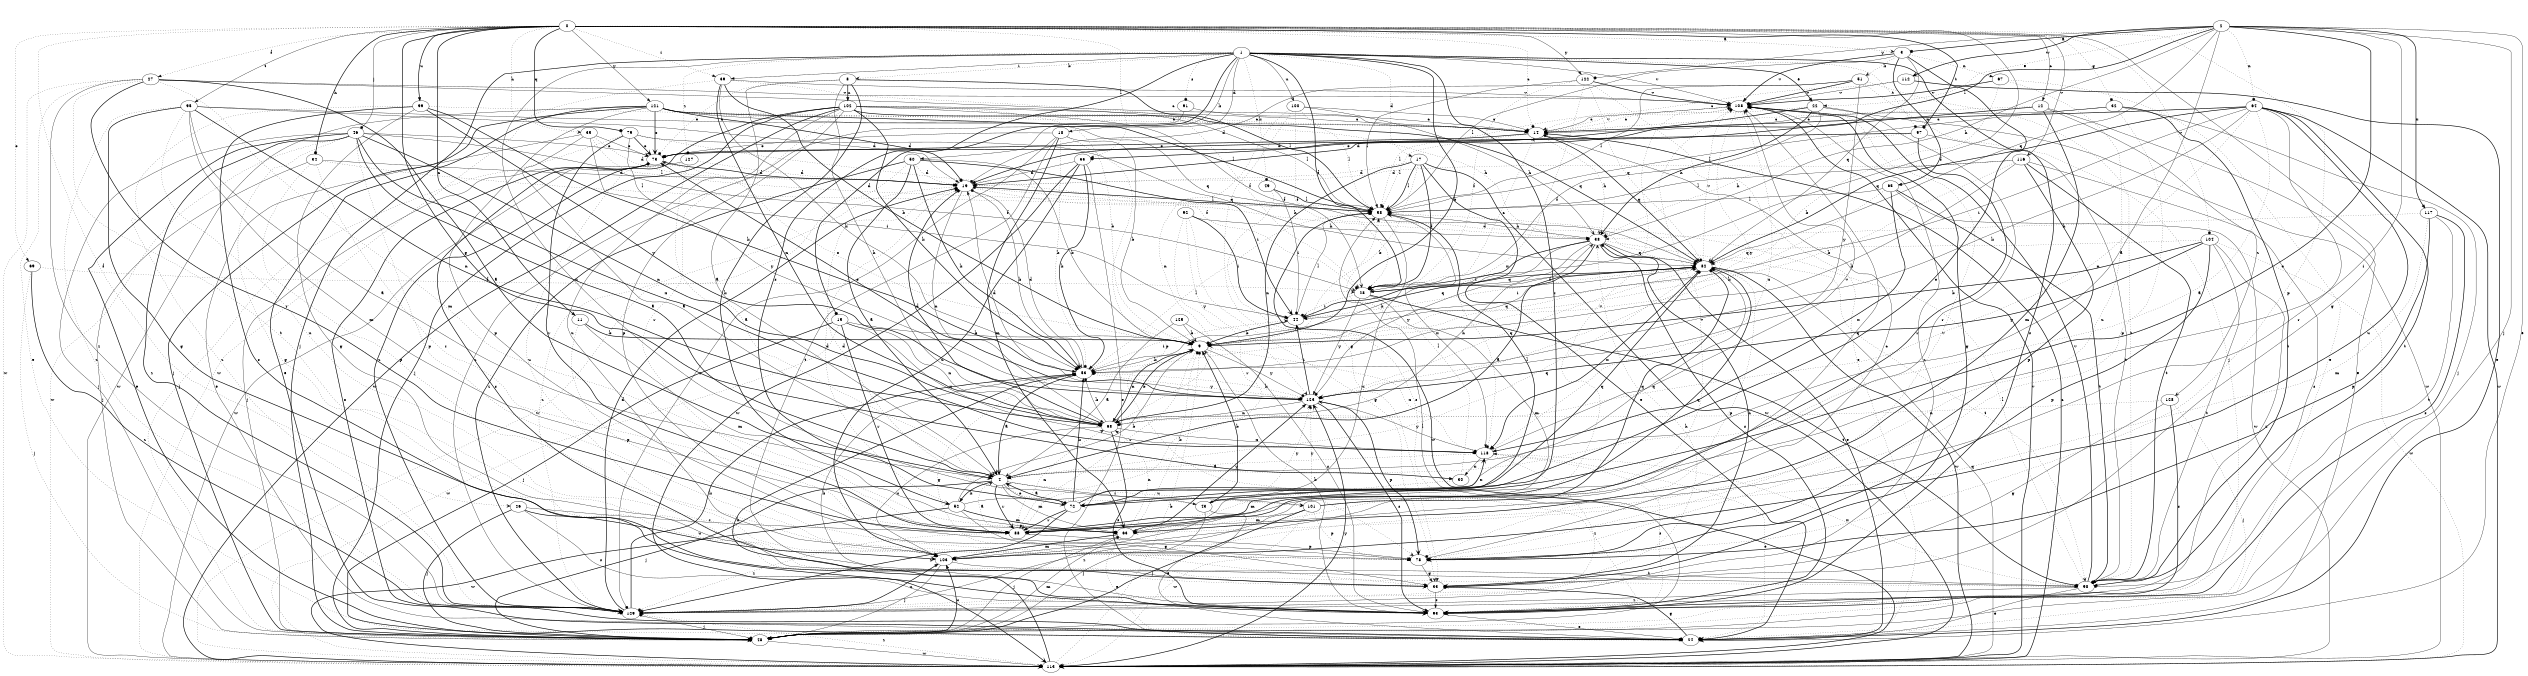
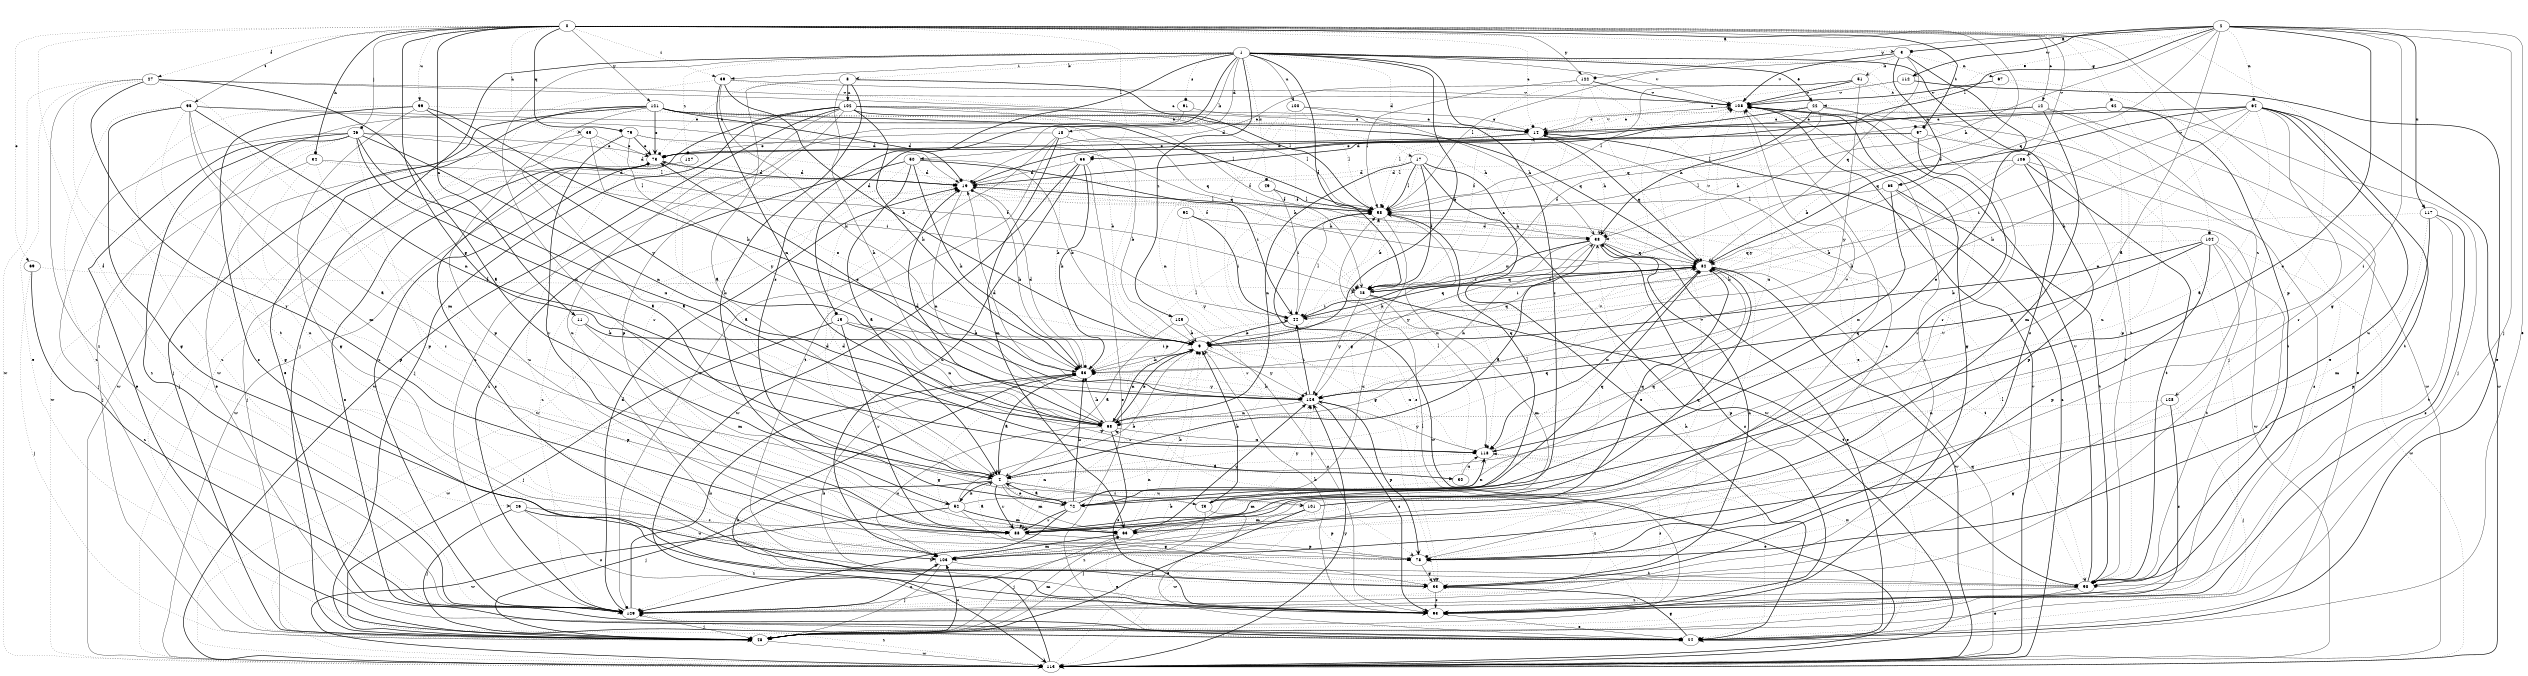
(432, 39) -> (432, 39)
(2021, 160) -> (2021, 160)
none -> (1158, 166)
(1474, 466) -> (1467, 465)
